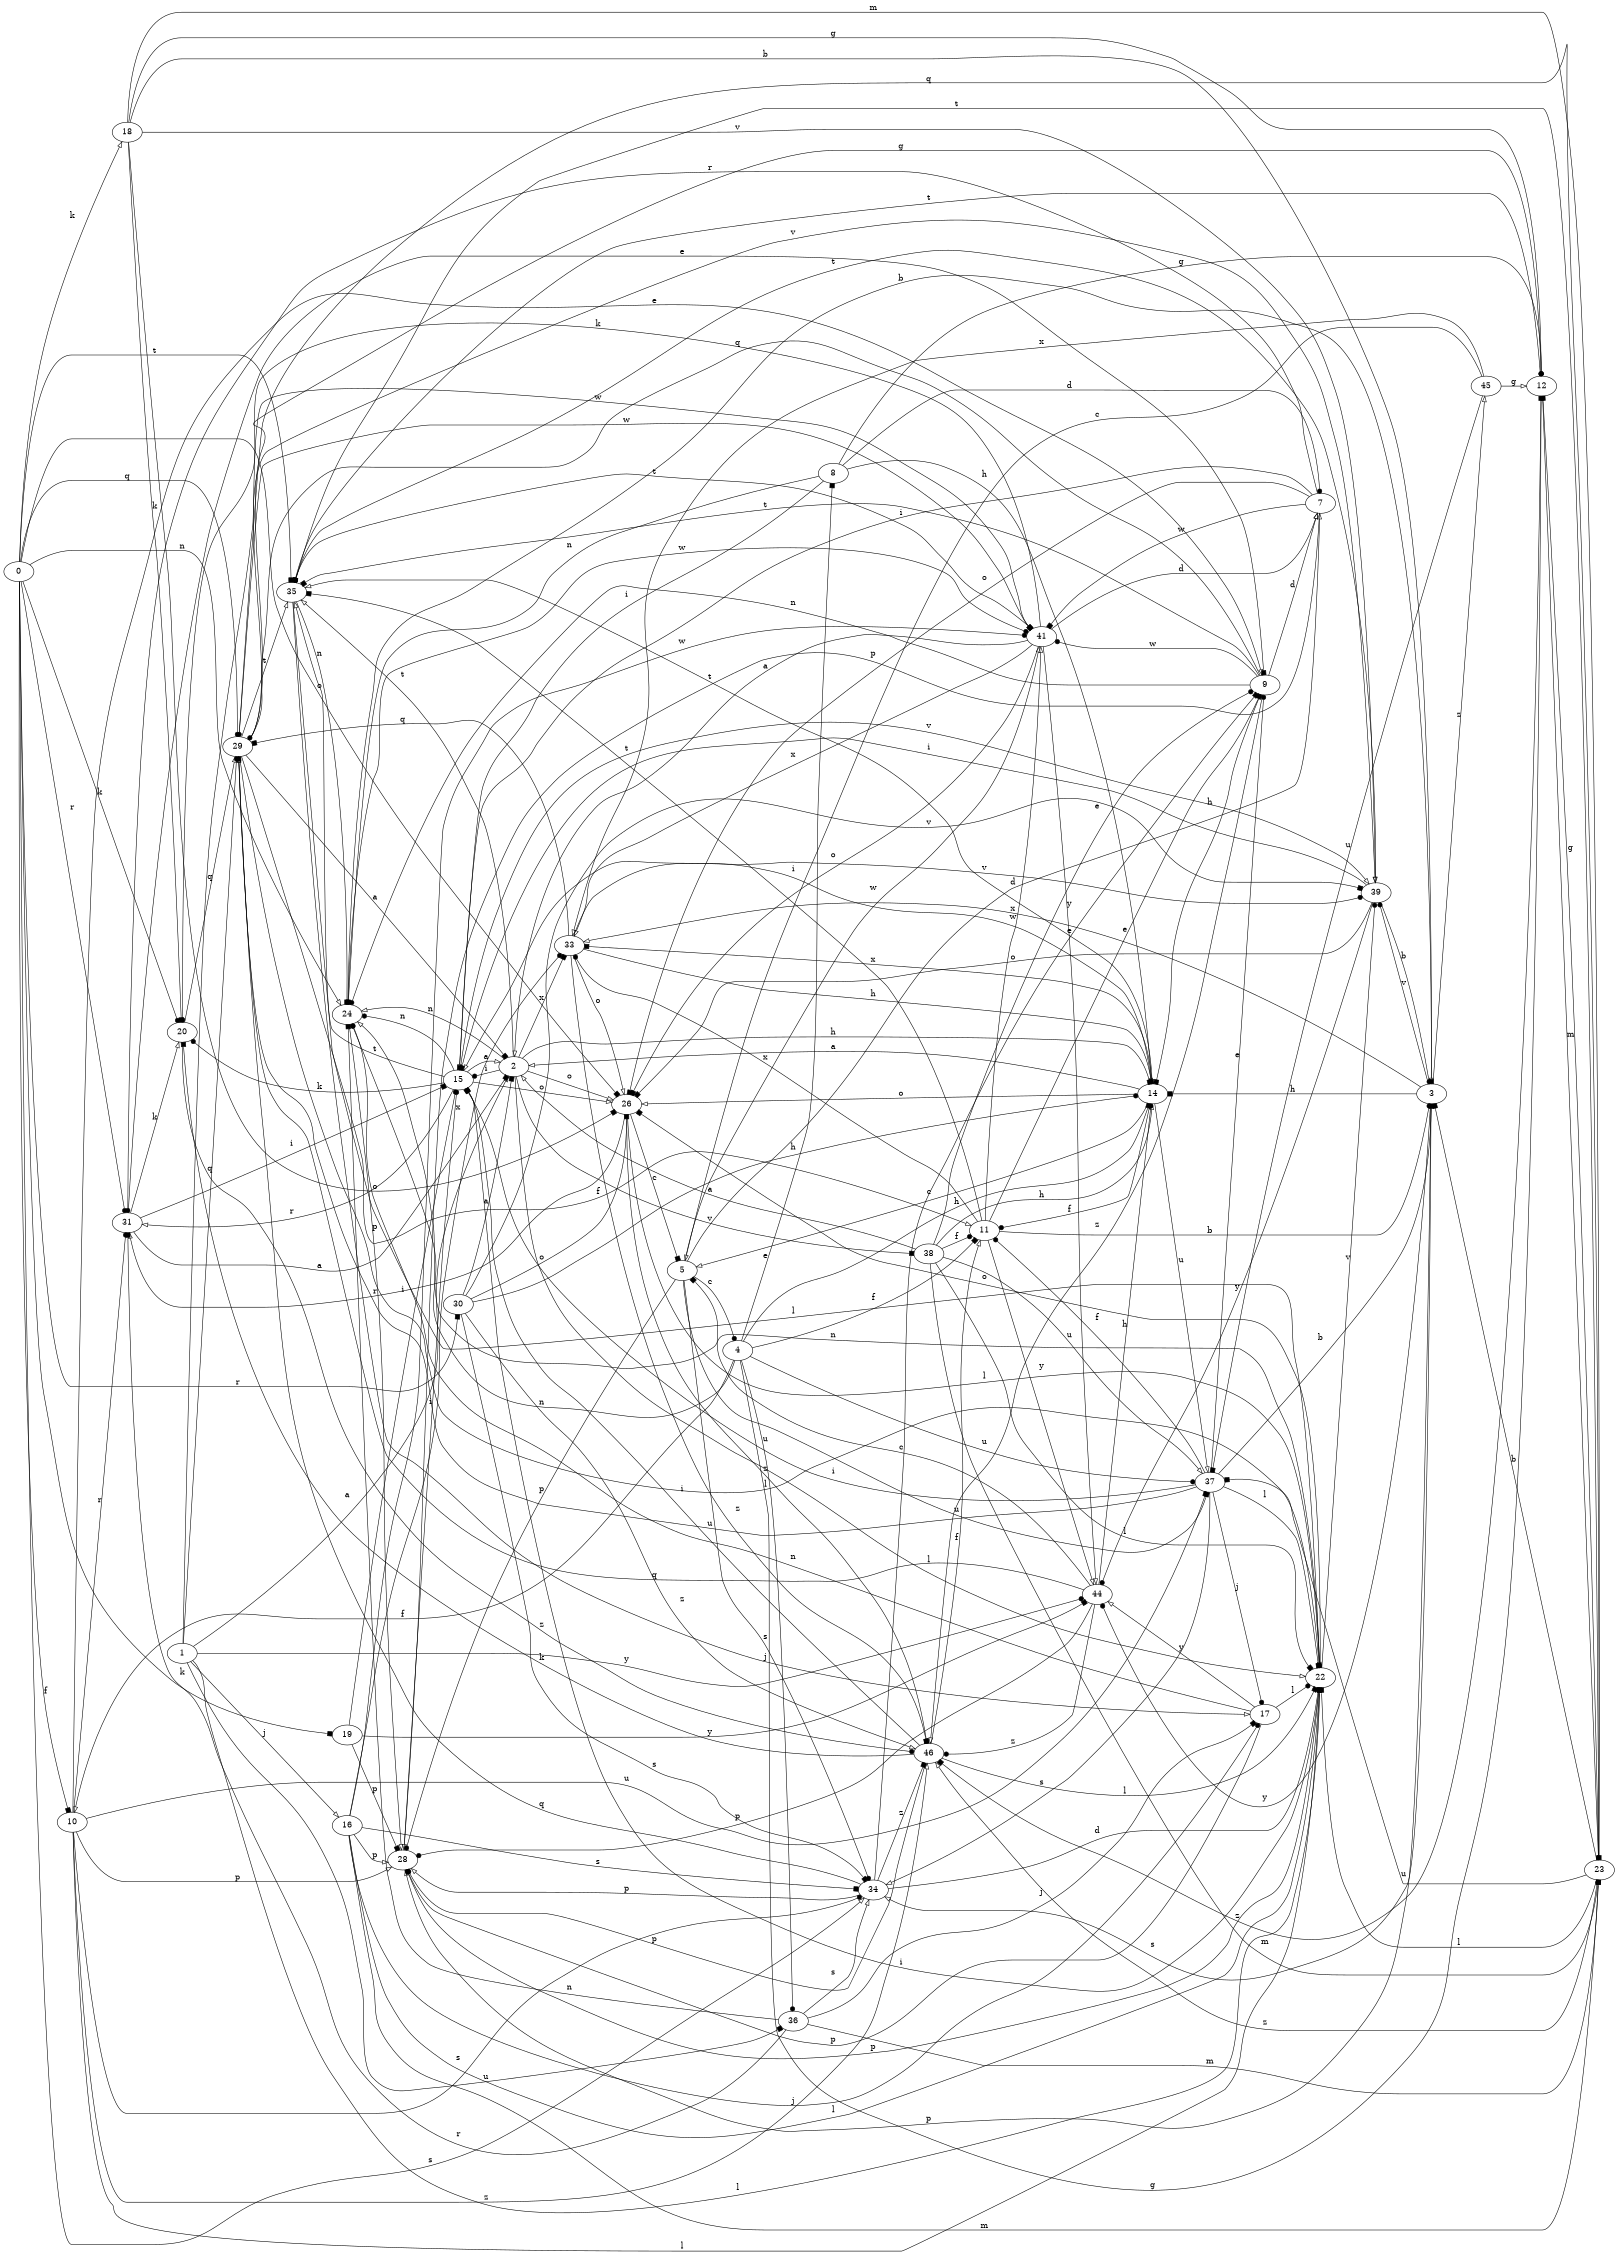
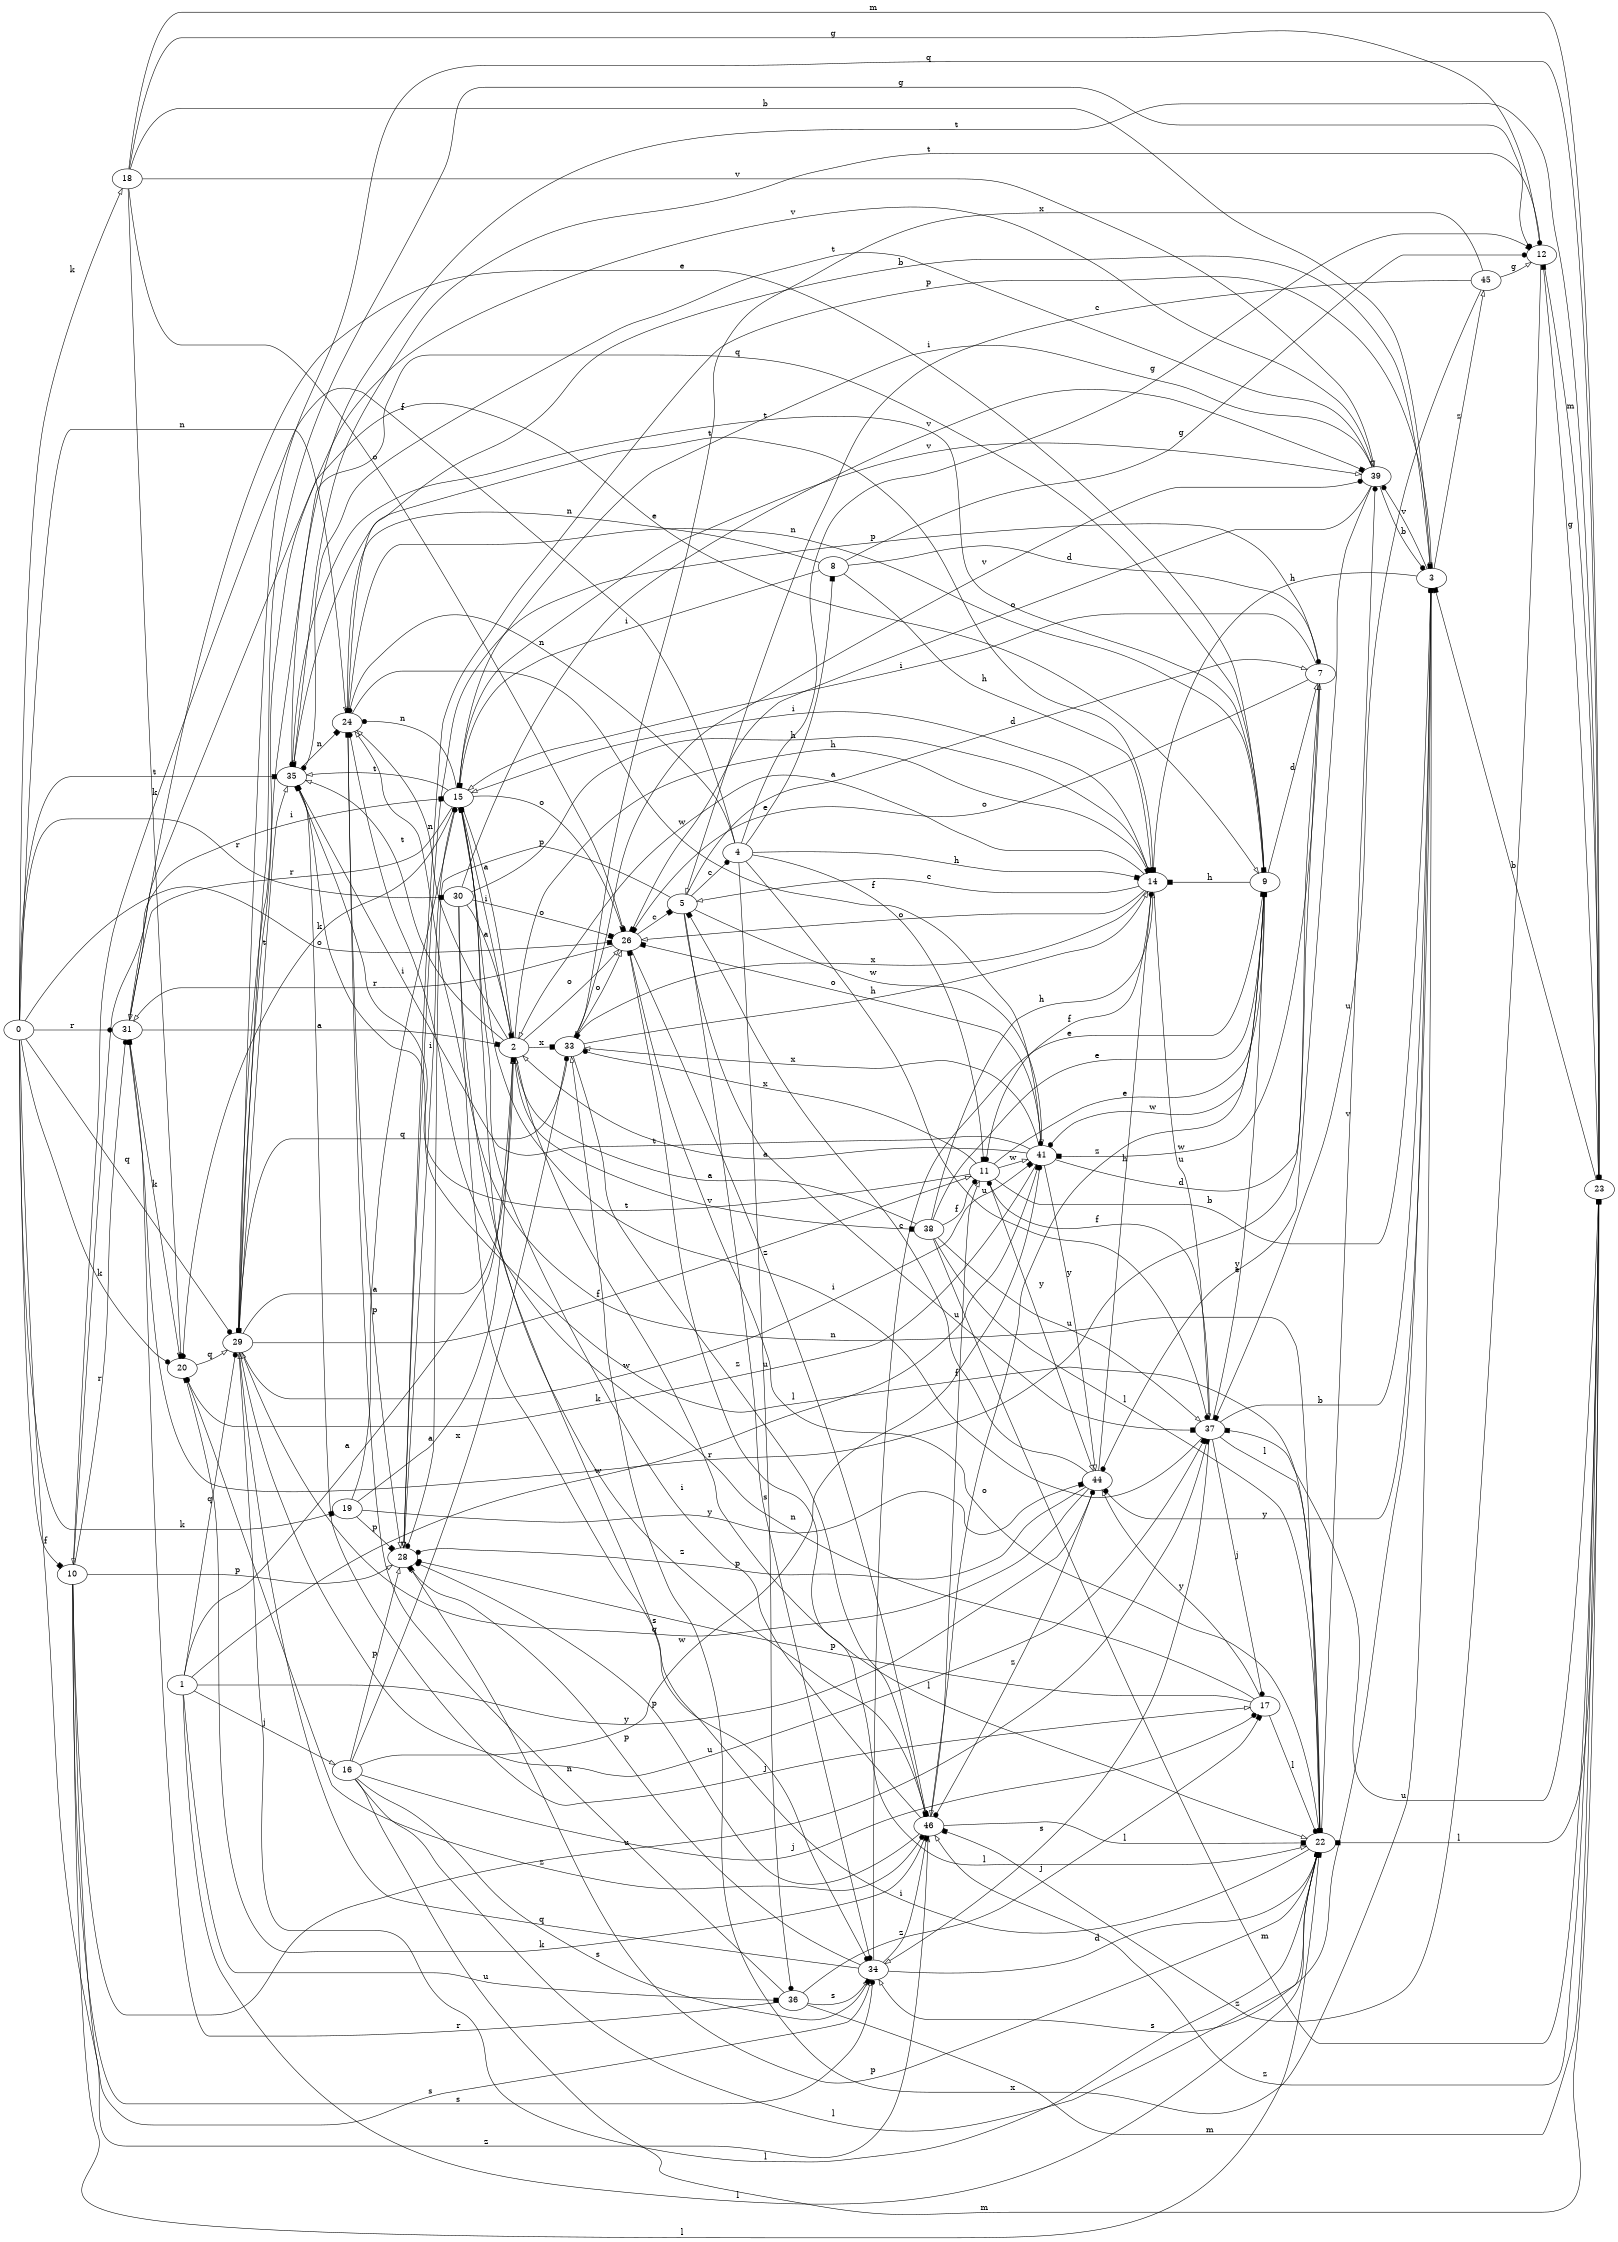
none -> (493, 1308)
(456, 1462) -> (654, 1772)
(541, 1687) -> (546, 1448)
